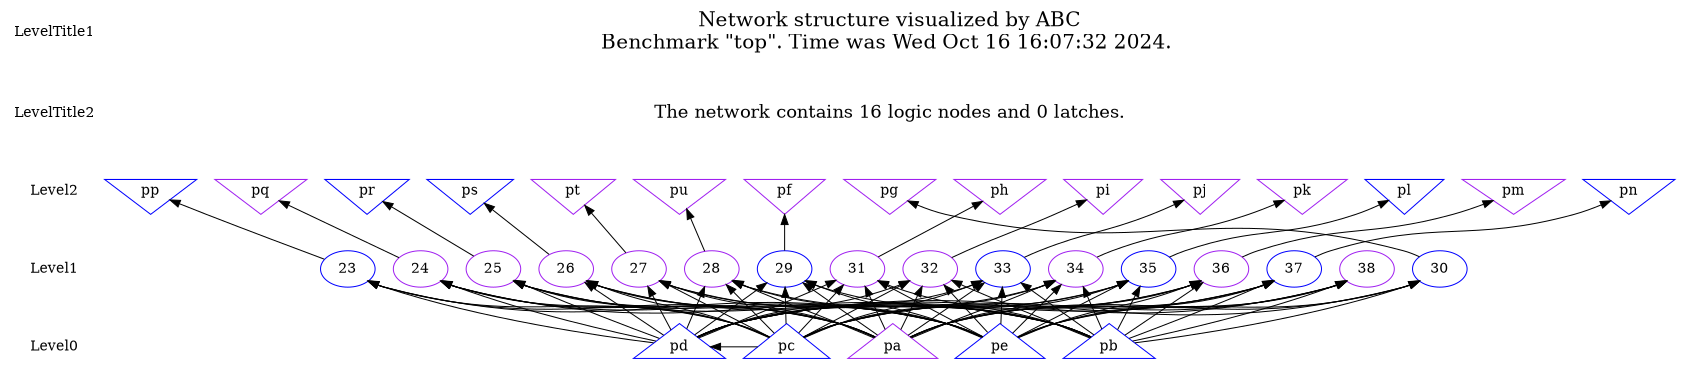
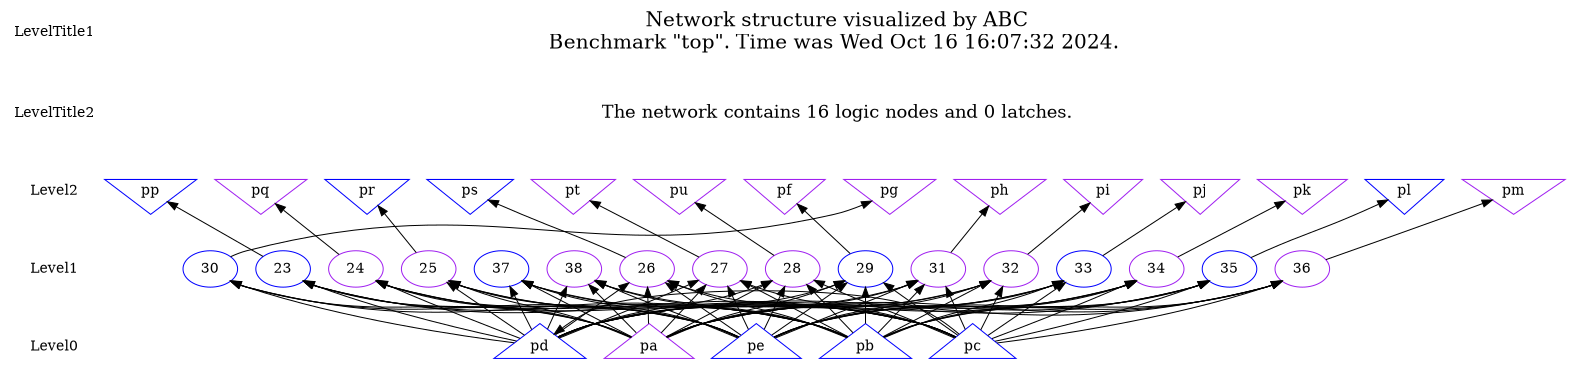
(1629, 191) -> none
none -> (581, 307)
